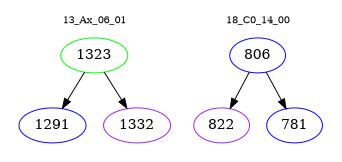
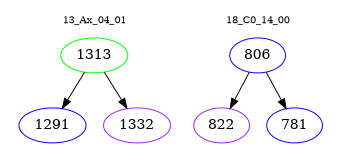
(95, 21) -> (95, 21)
(94, 55) -> (94, 55)
